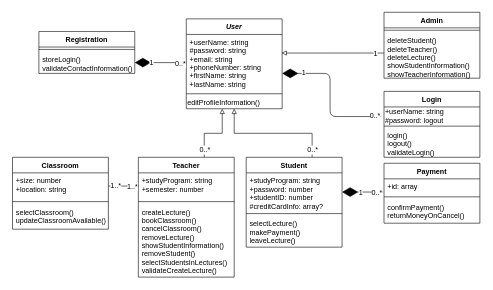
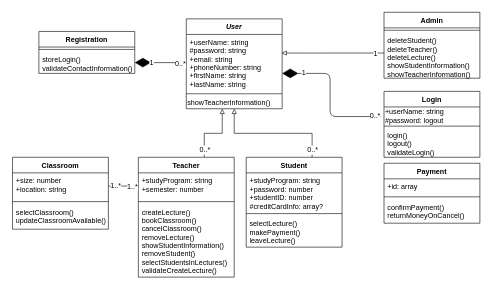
(232, 103) -> (235, 103)
(370, 192) -> none
